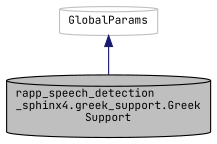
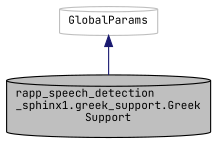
(109, 106) -> (109, 106)
